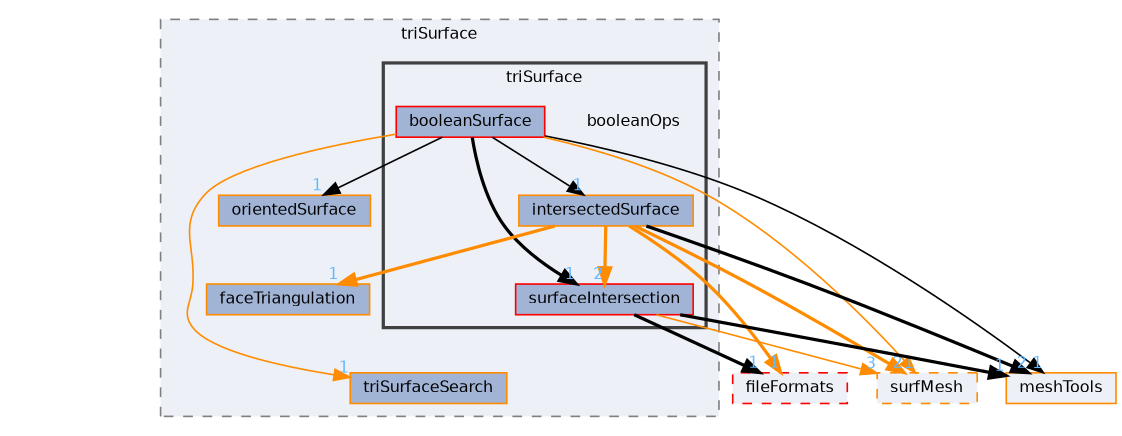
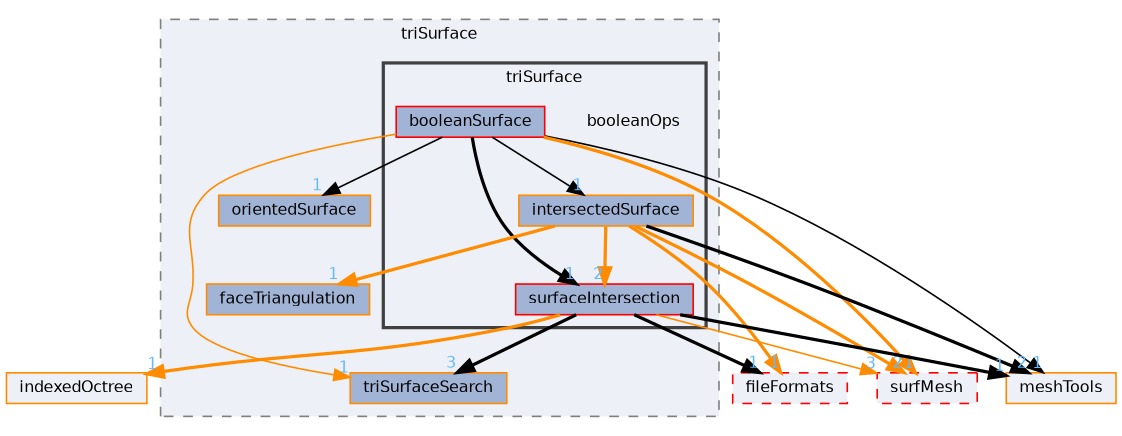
(743, 217) -> (743, 217)
none -> (524, 340)
none -> (77, 388)
(927, 388) -> (927, 388)
